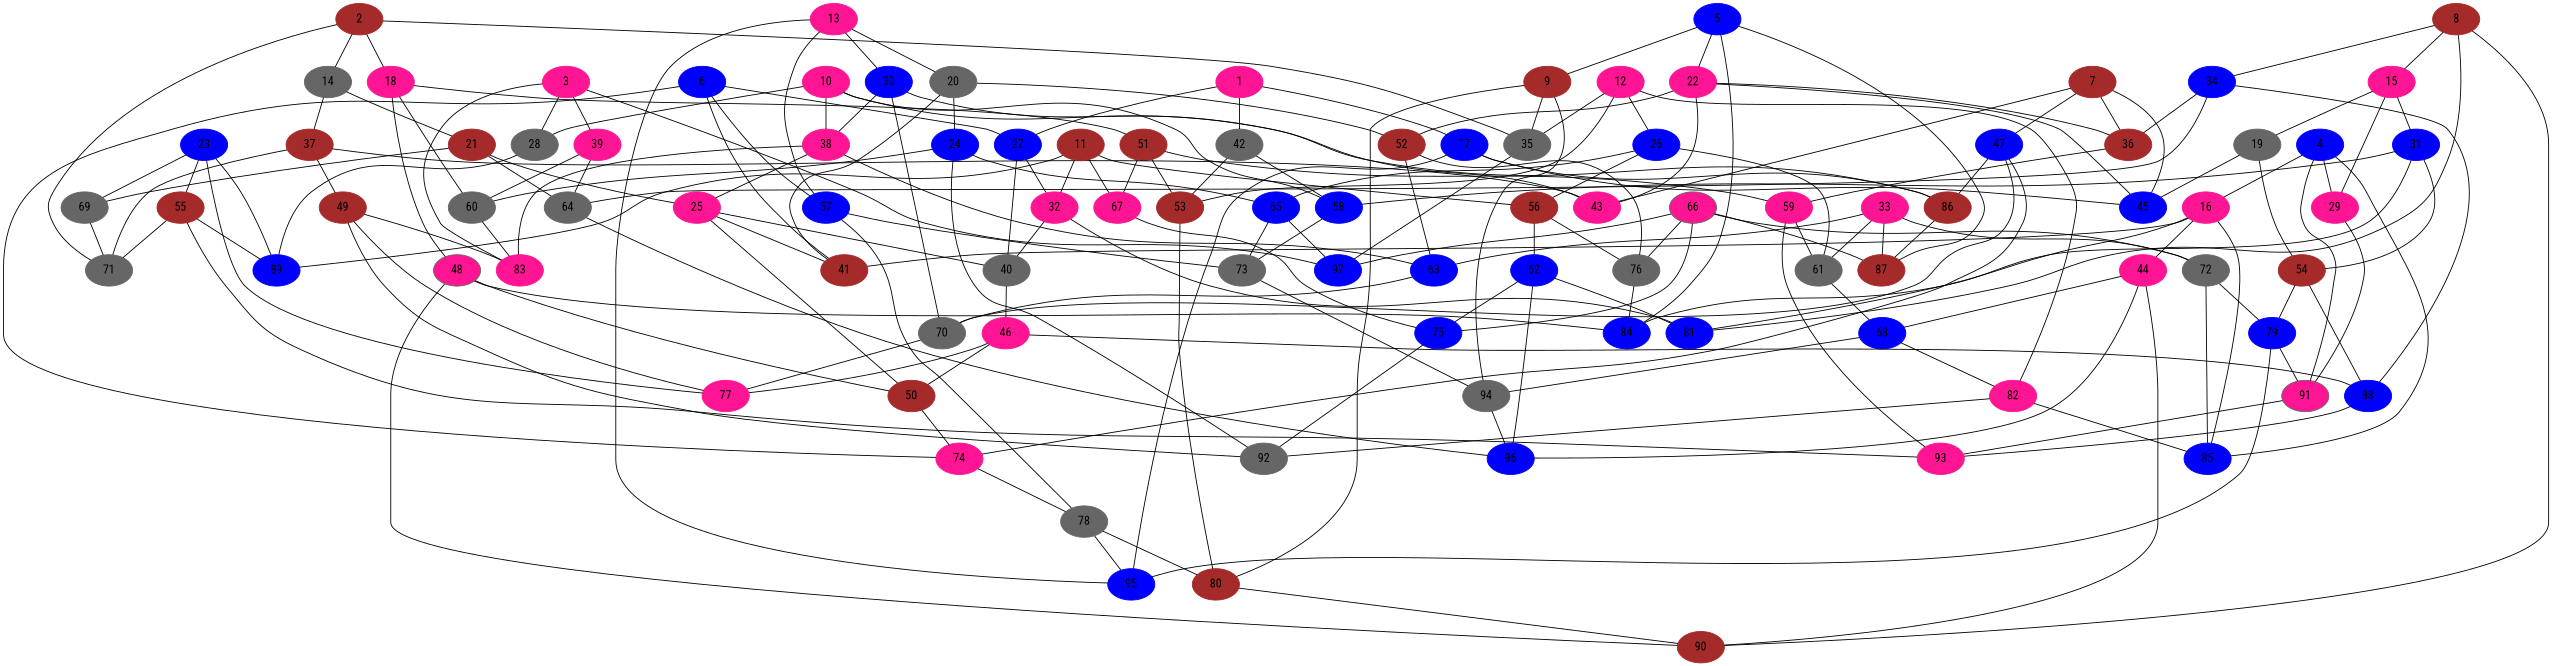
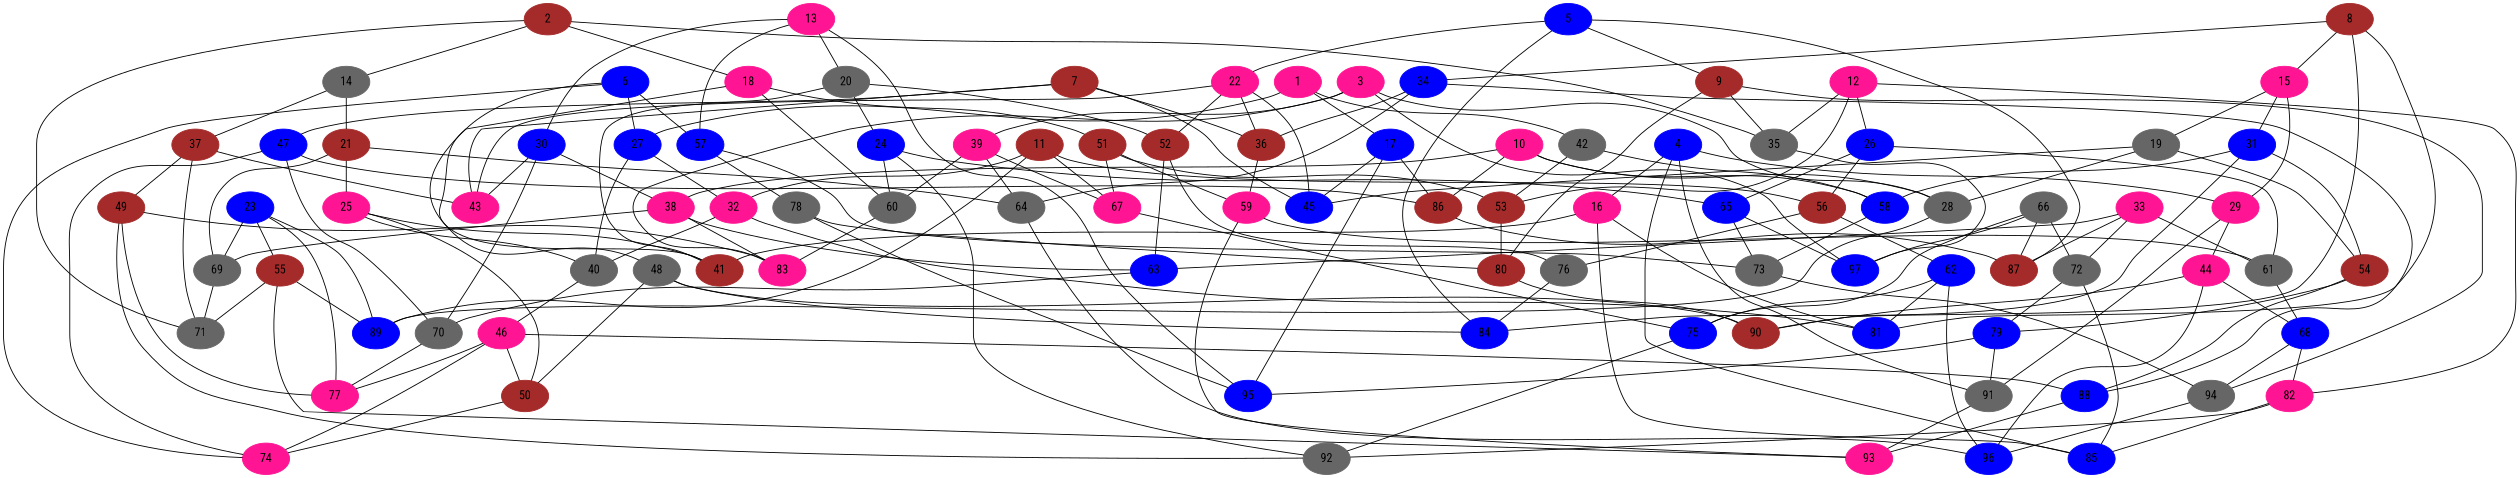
none -> (1049, 178)
none -> (2027, 183)
(743, 185) -> (399, 235)
(1693, 208) -> (2044, 208)
(1670, 233) -> none
(2175, 239) -> (2221, 239)
(457, 270) -> (657, 270)
(2305, 396) -> (1989, 396)
(1022, 490) -> (387, 401)
